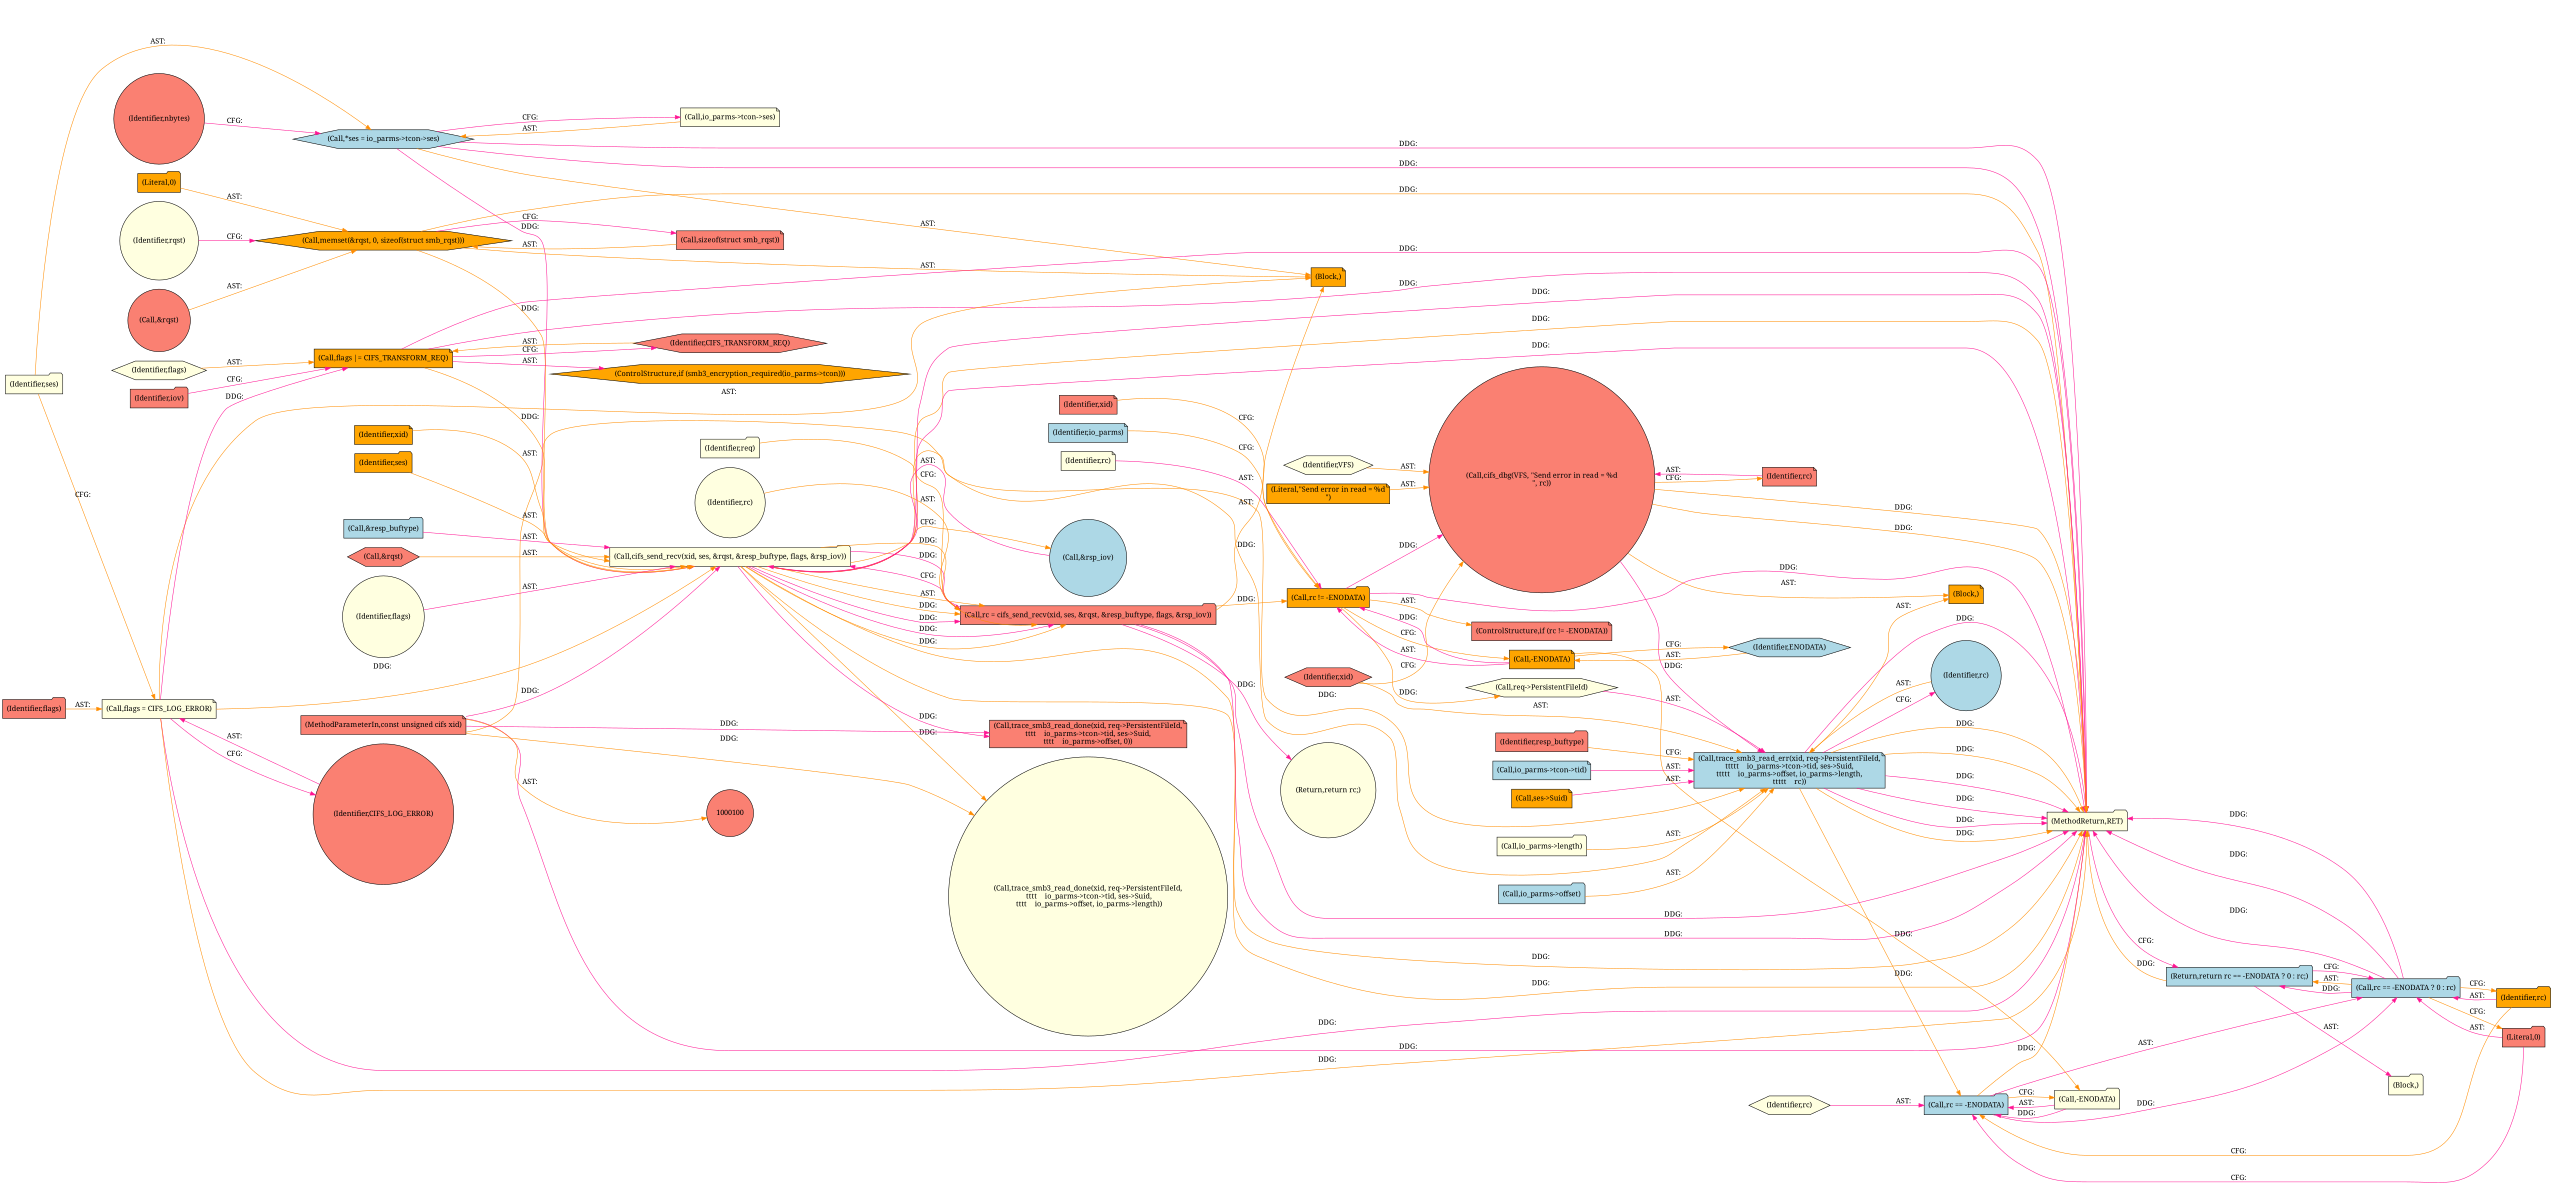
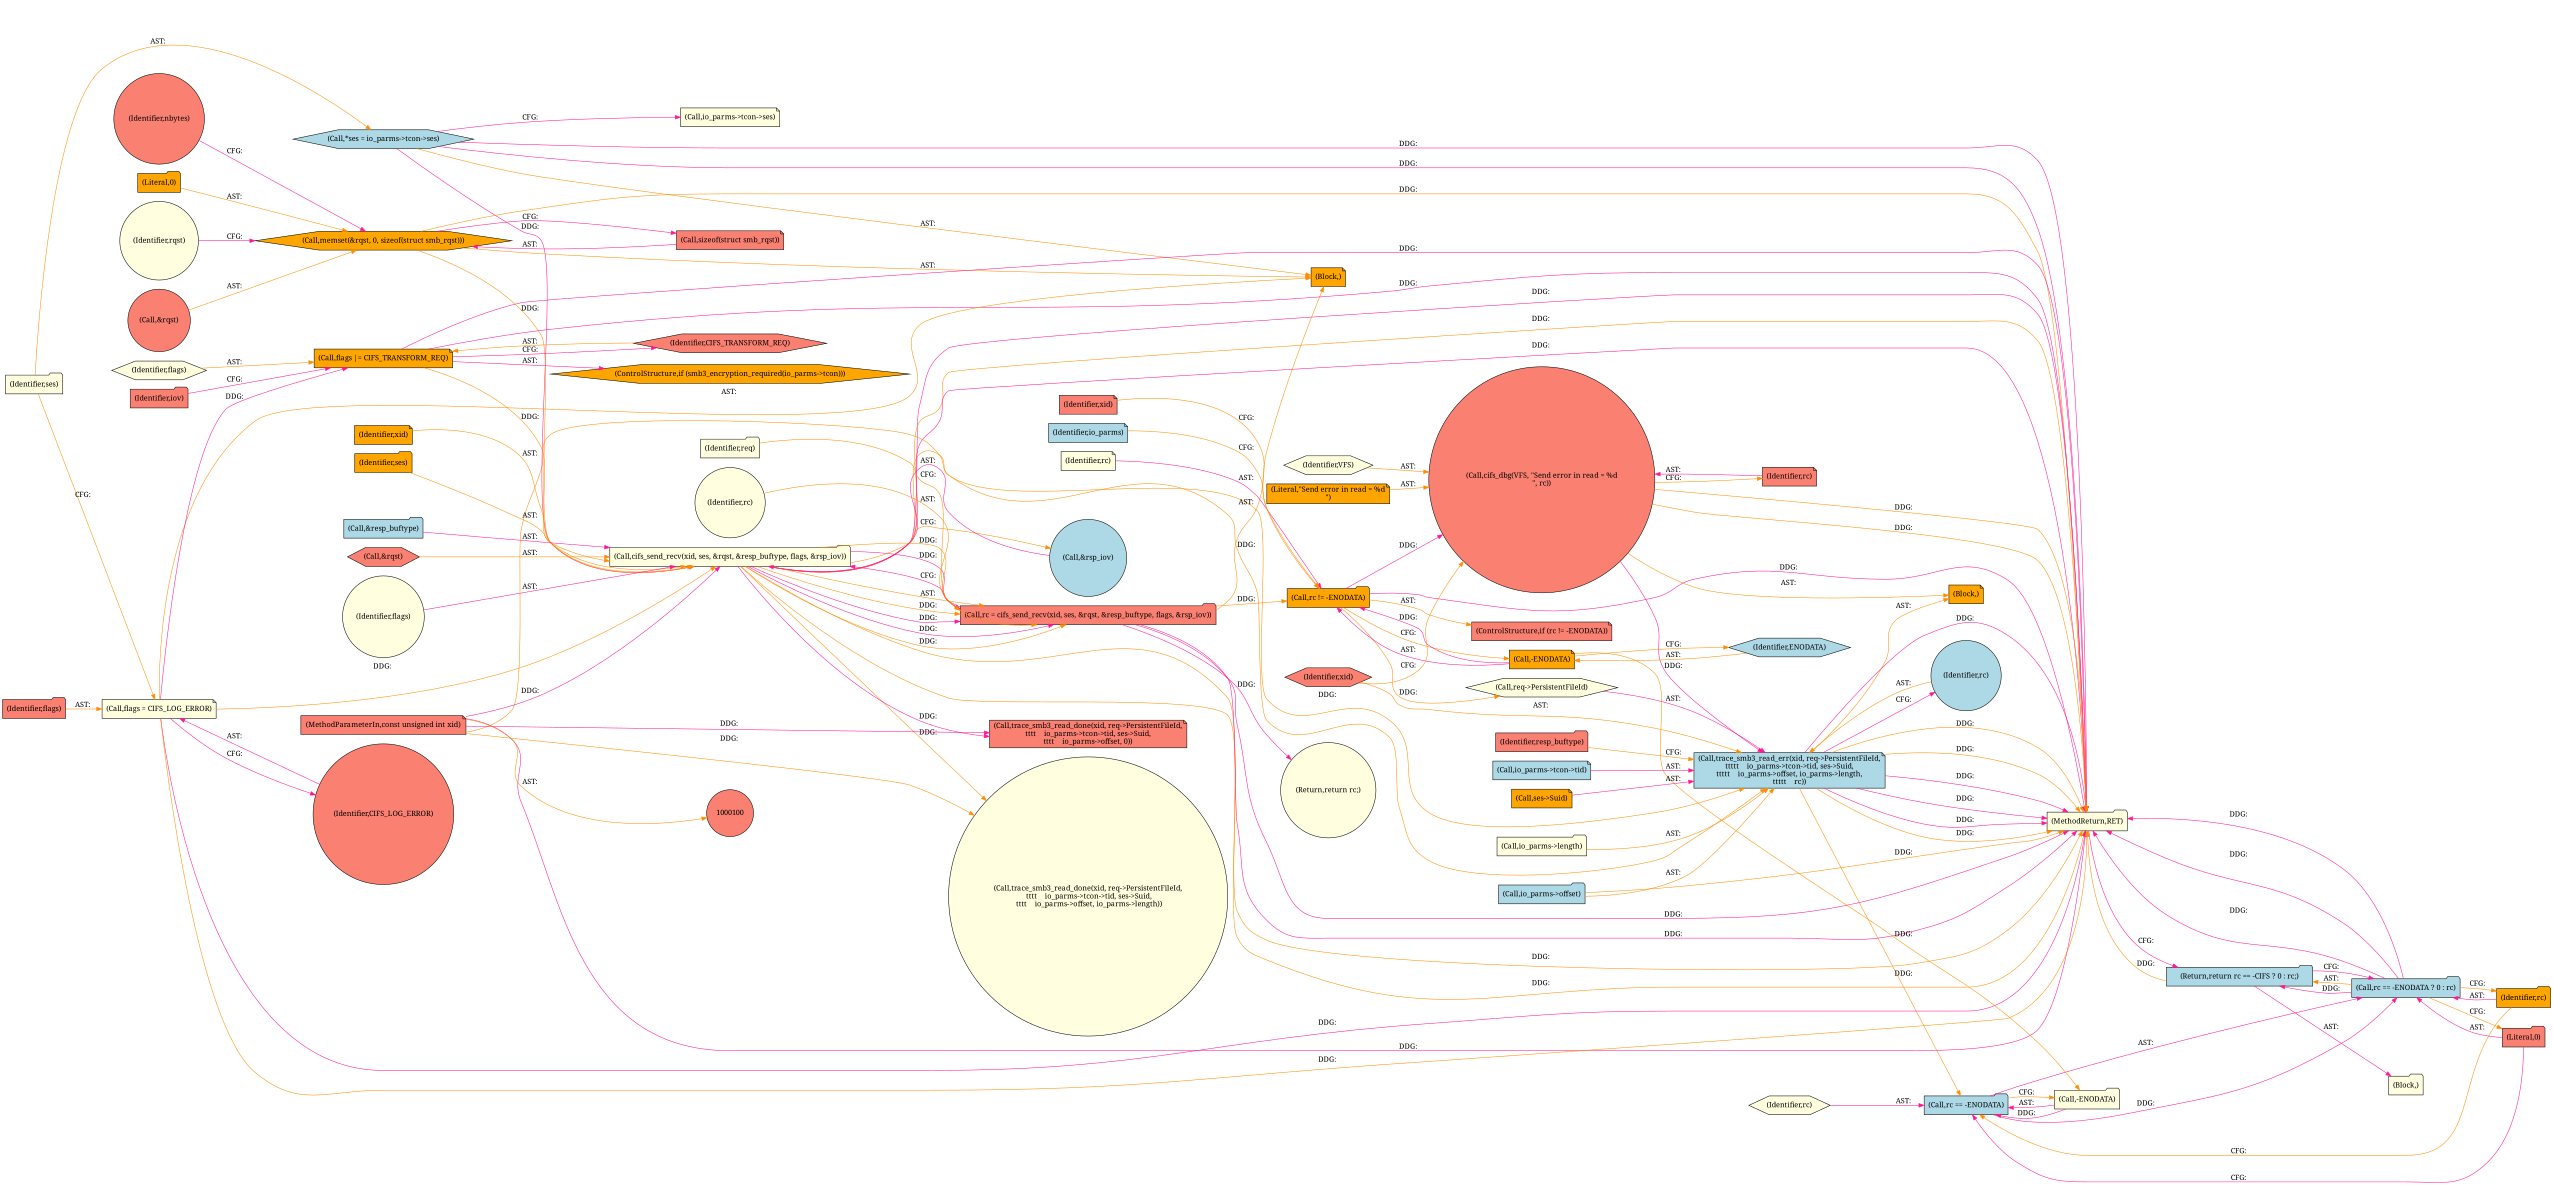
(260, 128) -> (280, 185)
(573, 130) -> none
(577, 249) -> (577, 249)
(383, 725) -> (383, 725)
(2240, 977) -> (2240, 977)
(2058, 997) -> (1823, 870)
